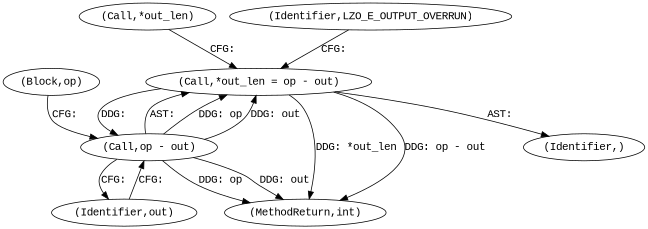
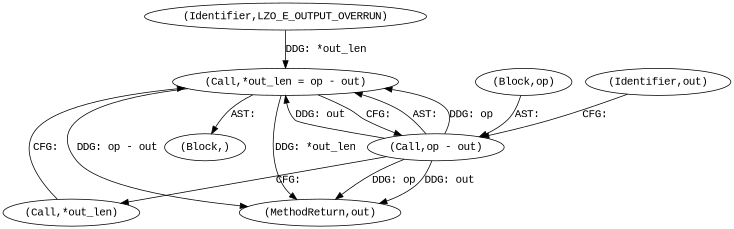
(337, 49) -> (326, 49)
(68, 115) -> (530, 115)
(117, 115) -> (382, 115)
(584, 147) -> (205, 147)
(101, 174) -> (257, 179)
(305, 213) -> (320, 213)
